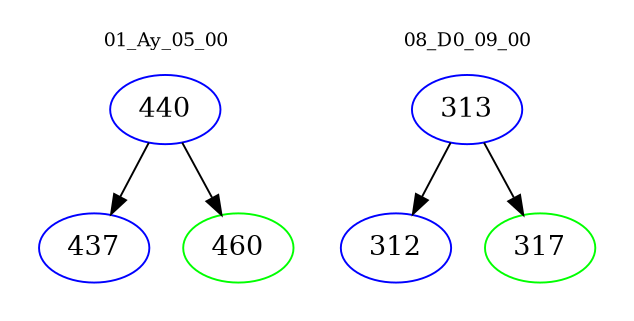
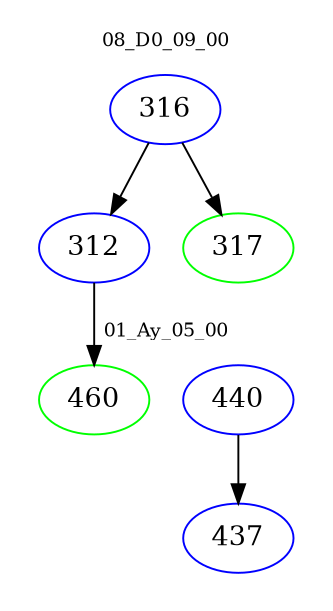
(467, 110) -> (165, 110)
(197, 170) -> (94, 325)
